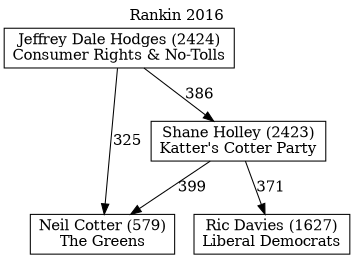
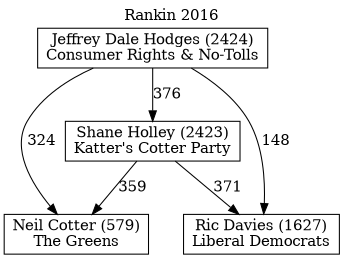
(200, 95) -> (167, 95)
none -> (250, 124)
(128, 141) -> (42, 141)
(192, 188) -> (133, 188)
